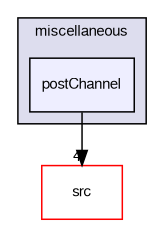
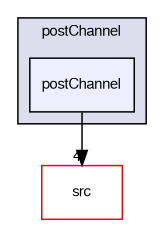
(82, 32) -> (82, 32)
